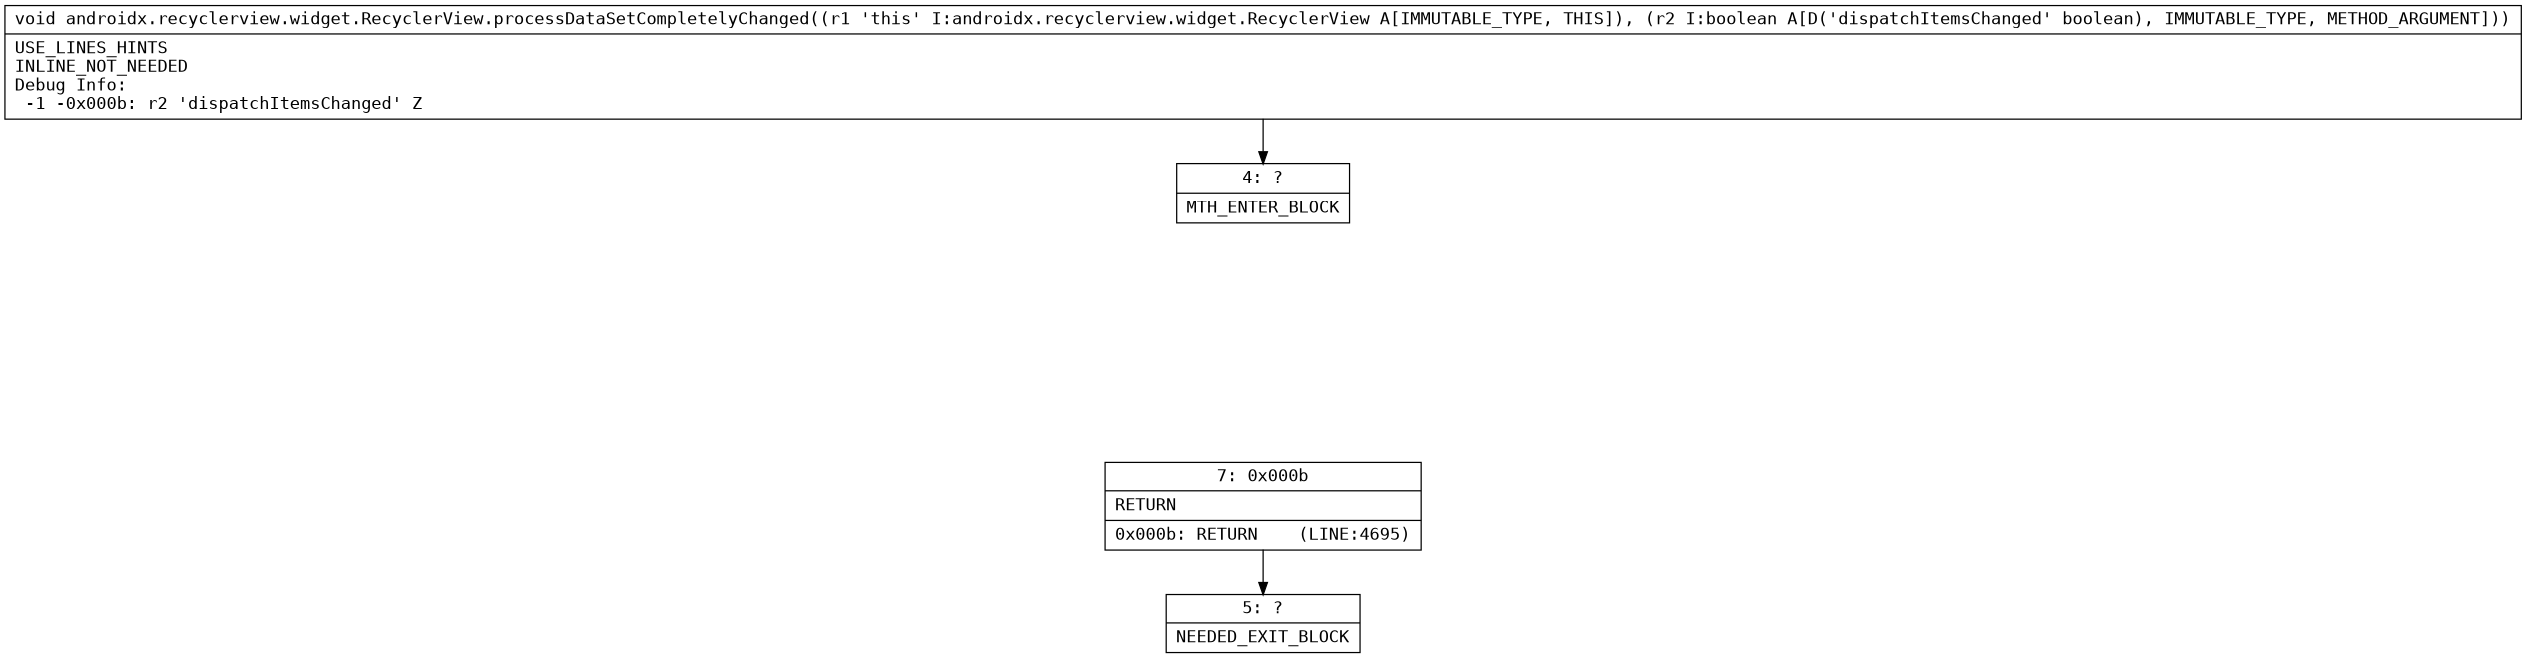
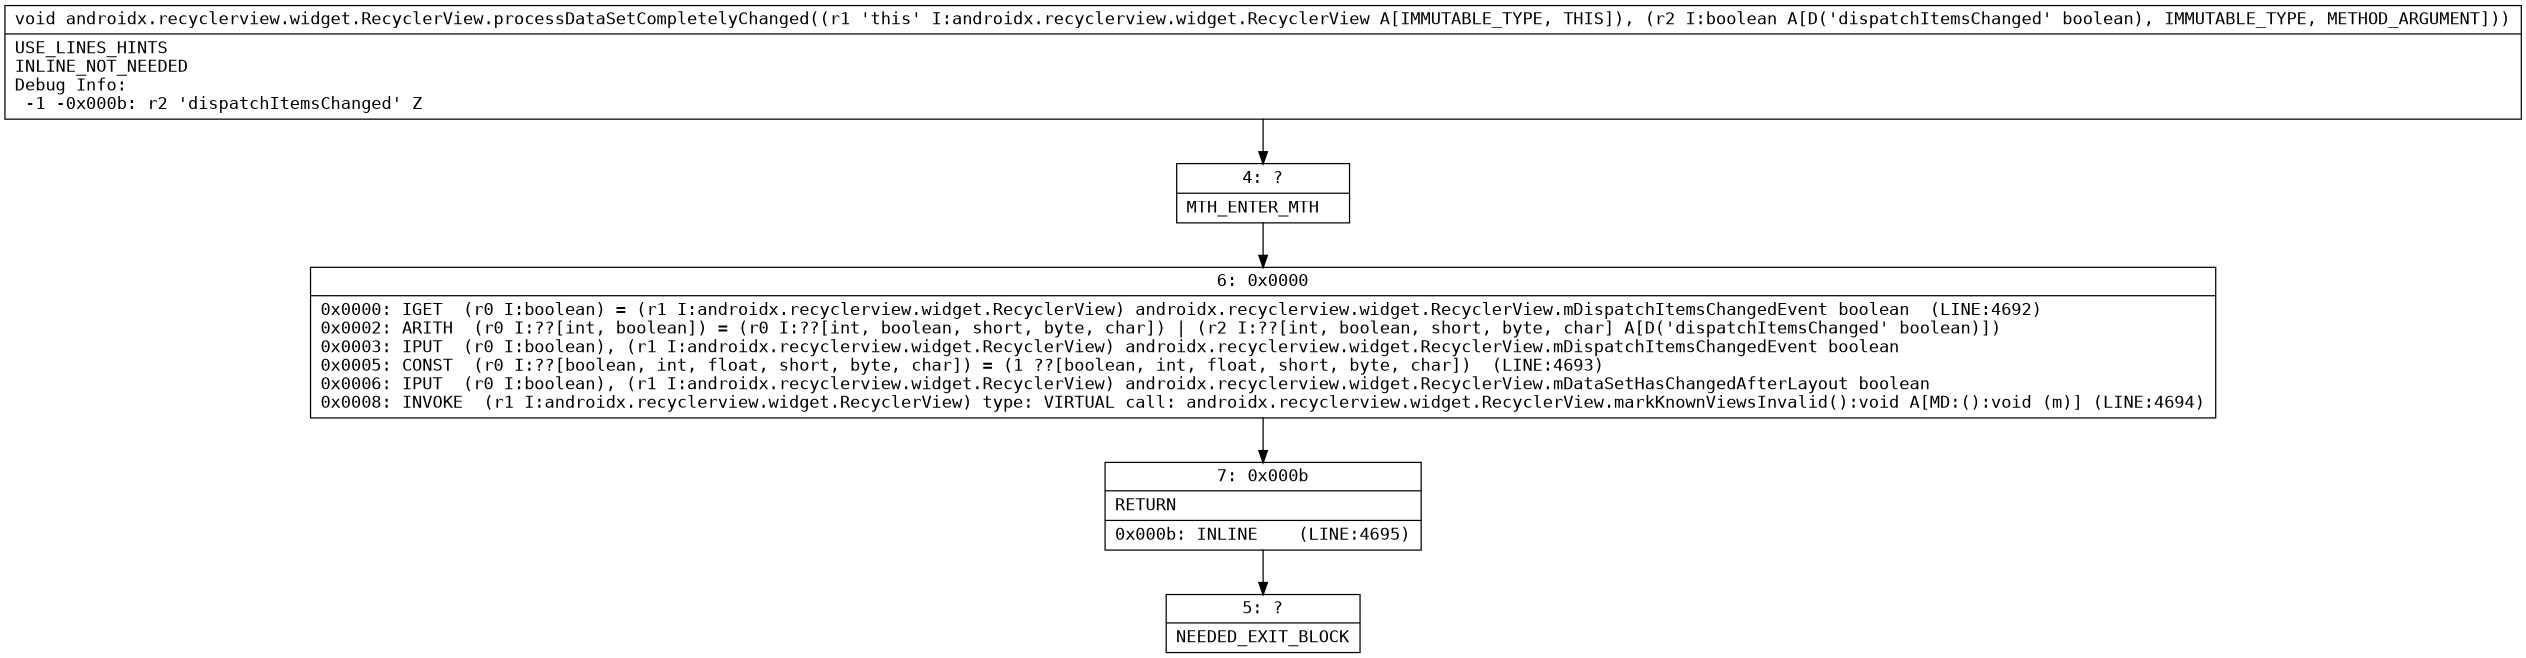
(1263, 207) -> (1253, 207)
none -> (1263, 343)
(1263, 535) -> (1263, 535)
